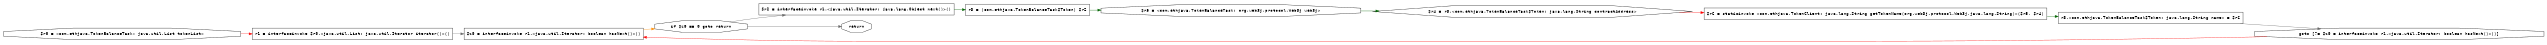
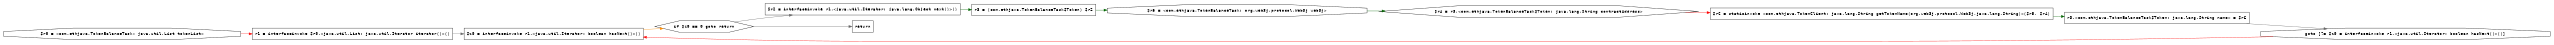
(701, 27) -> (704, 27)
(856, 27) -> (863, 27)
